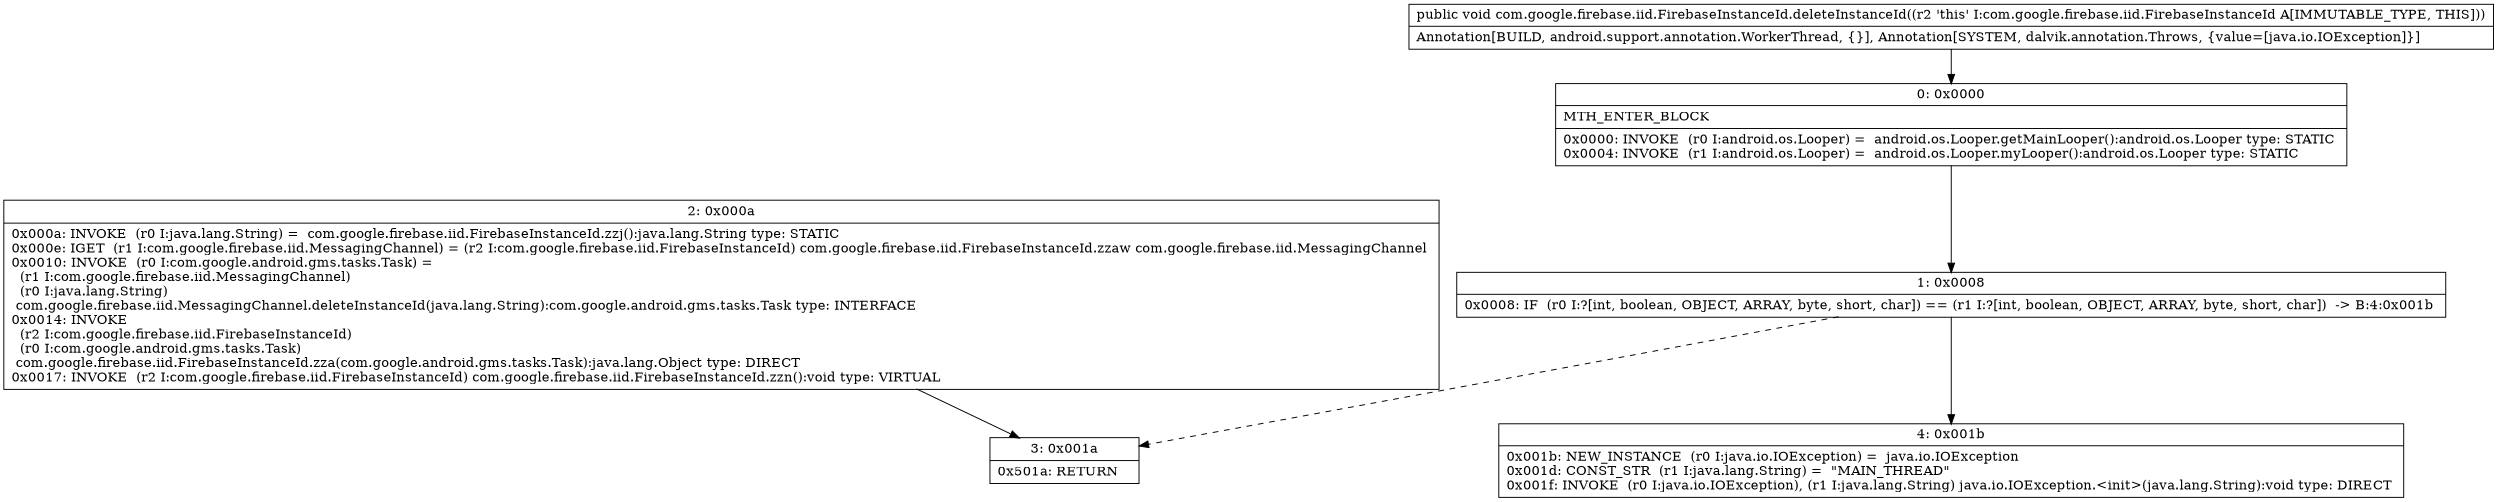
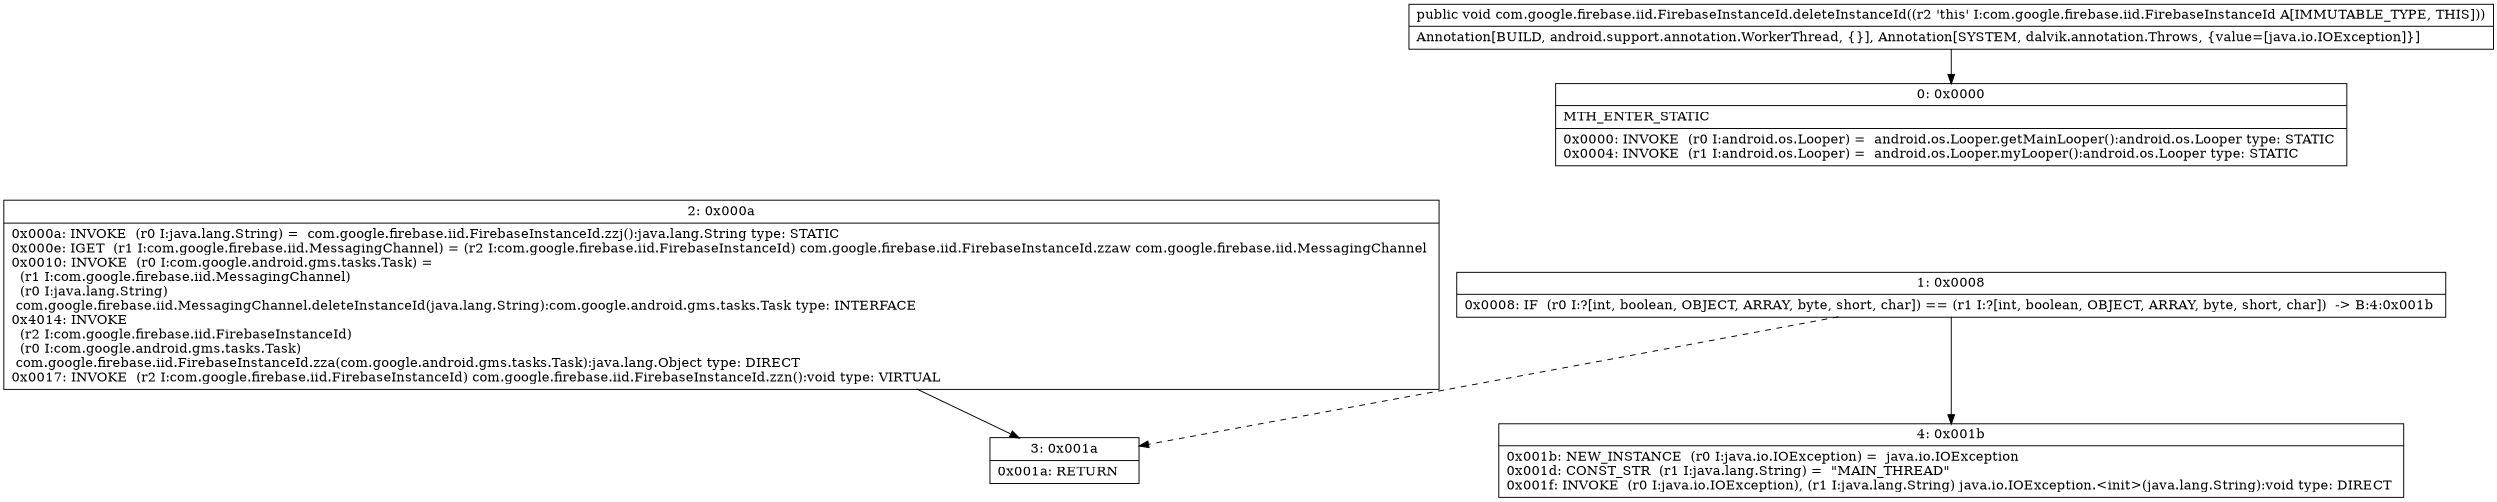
(1637, 117) -> (1637, 117)
(1951, 214) -> none
(74, 320) -> (74, 320)
(1064, 472) -> (1064, 472)
